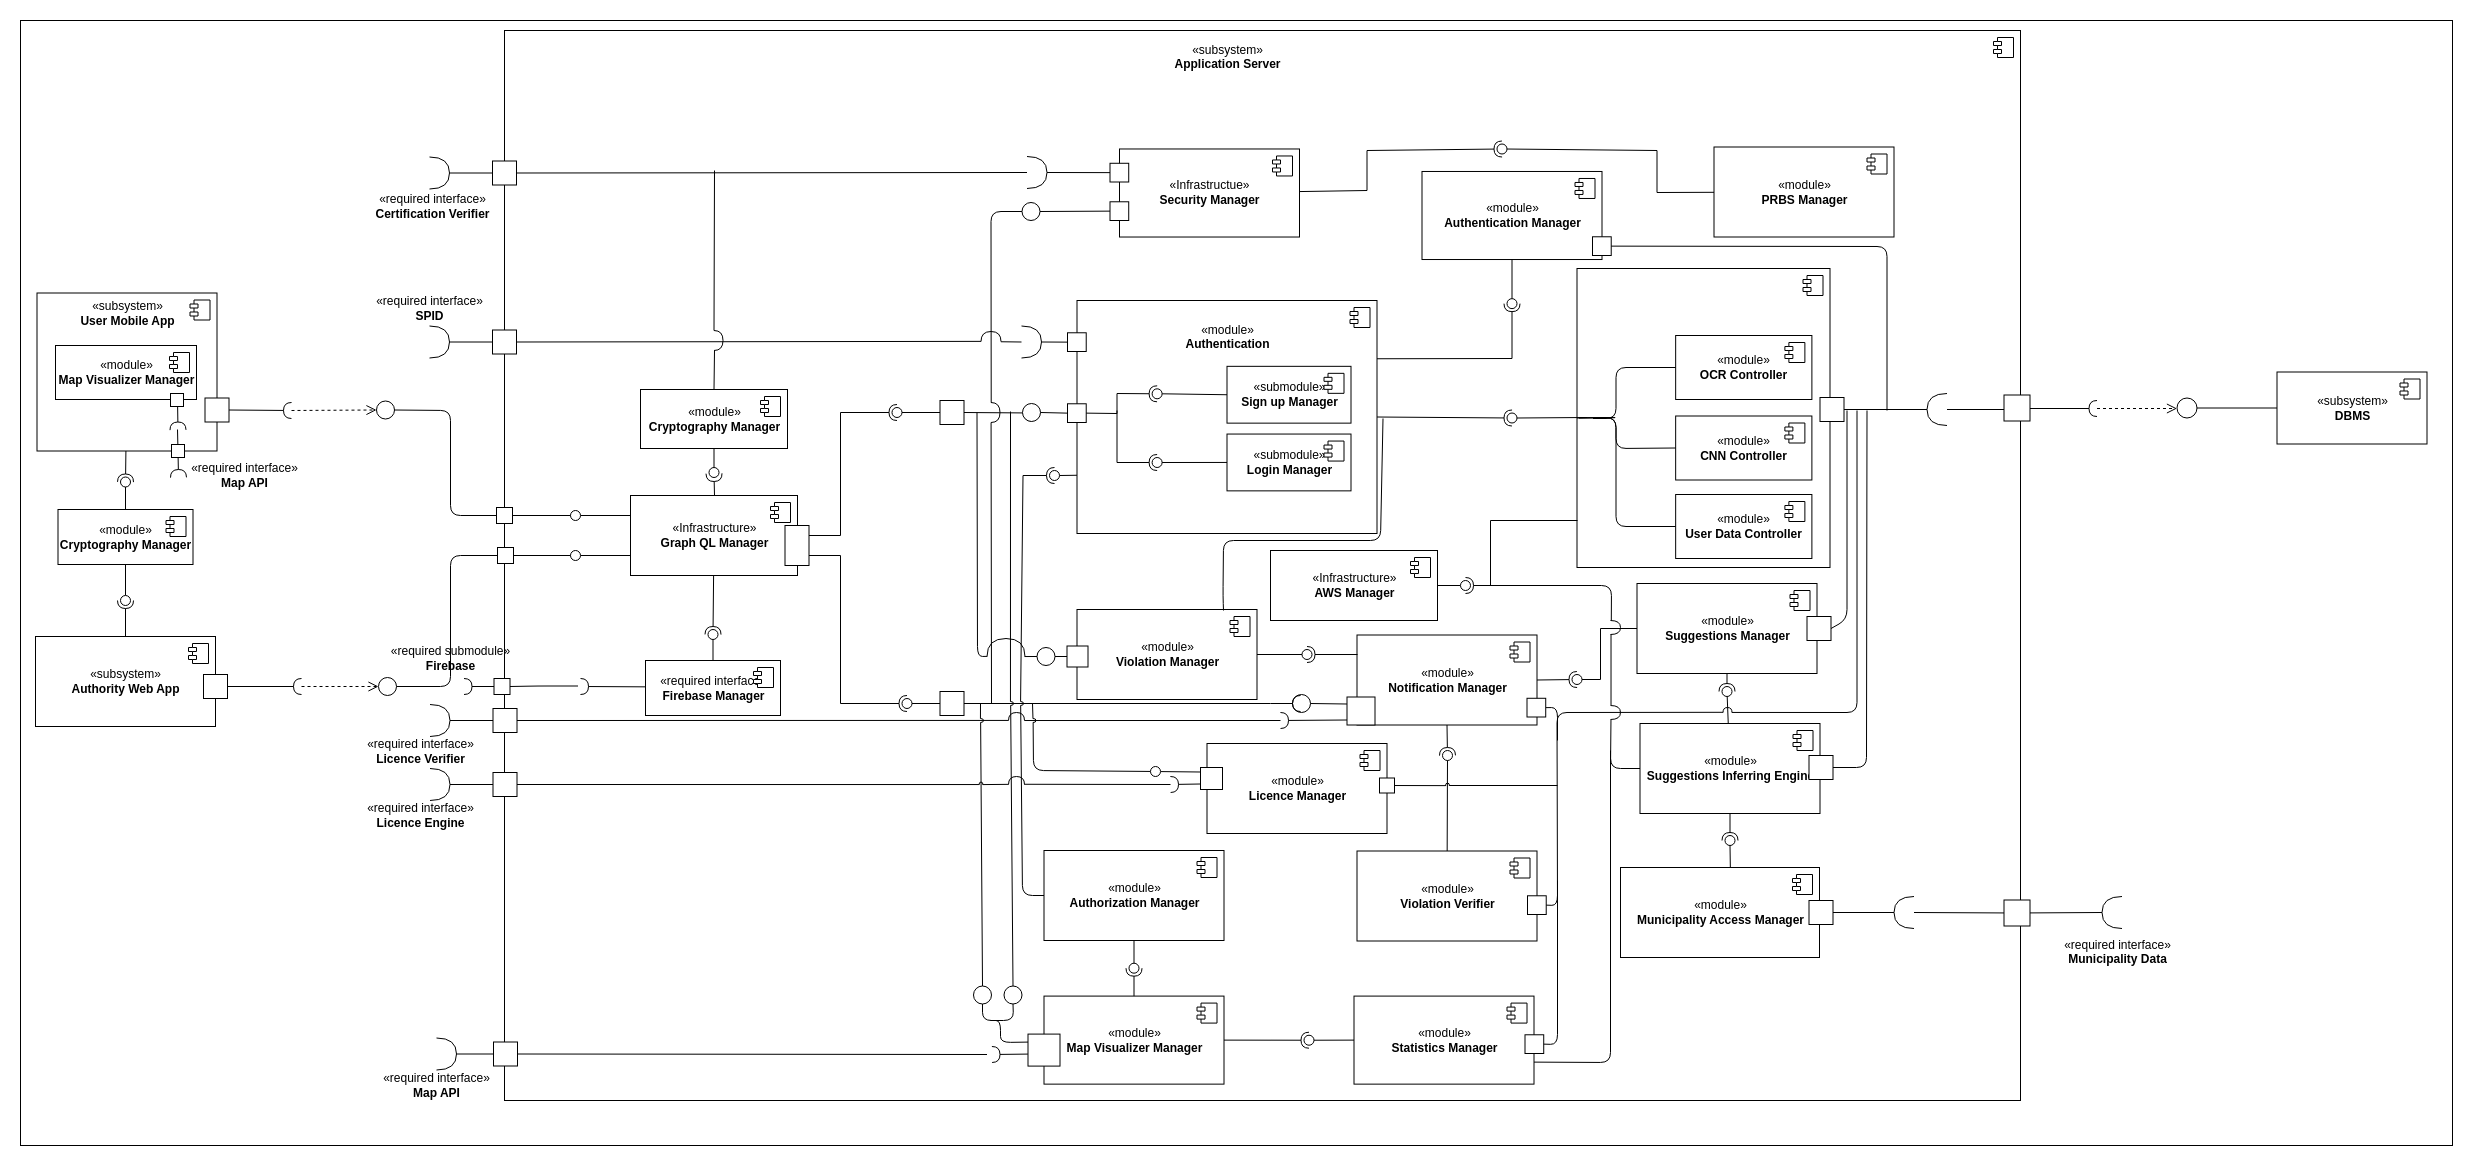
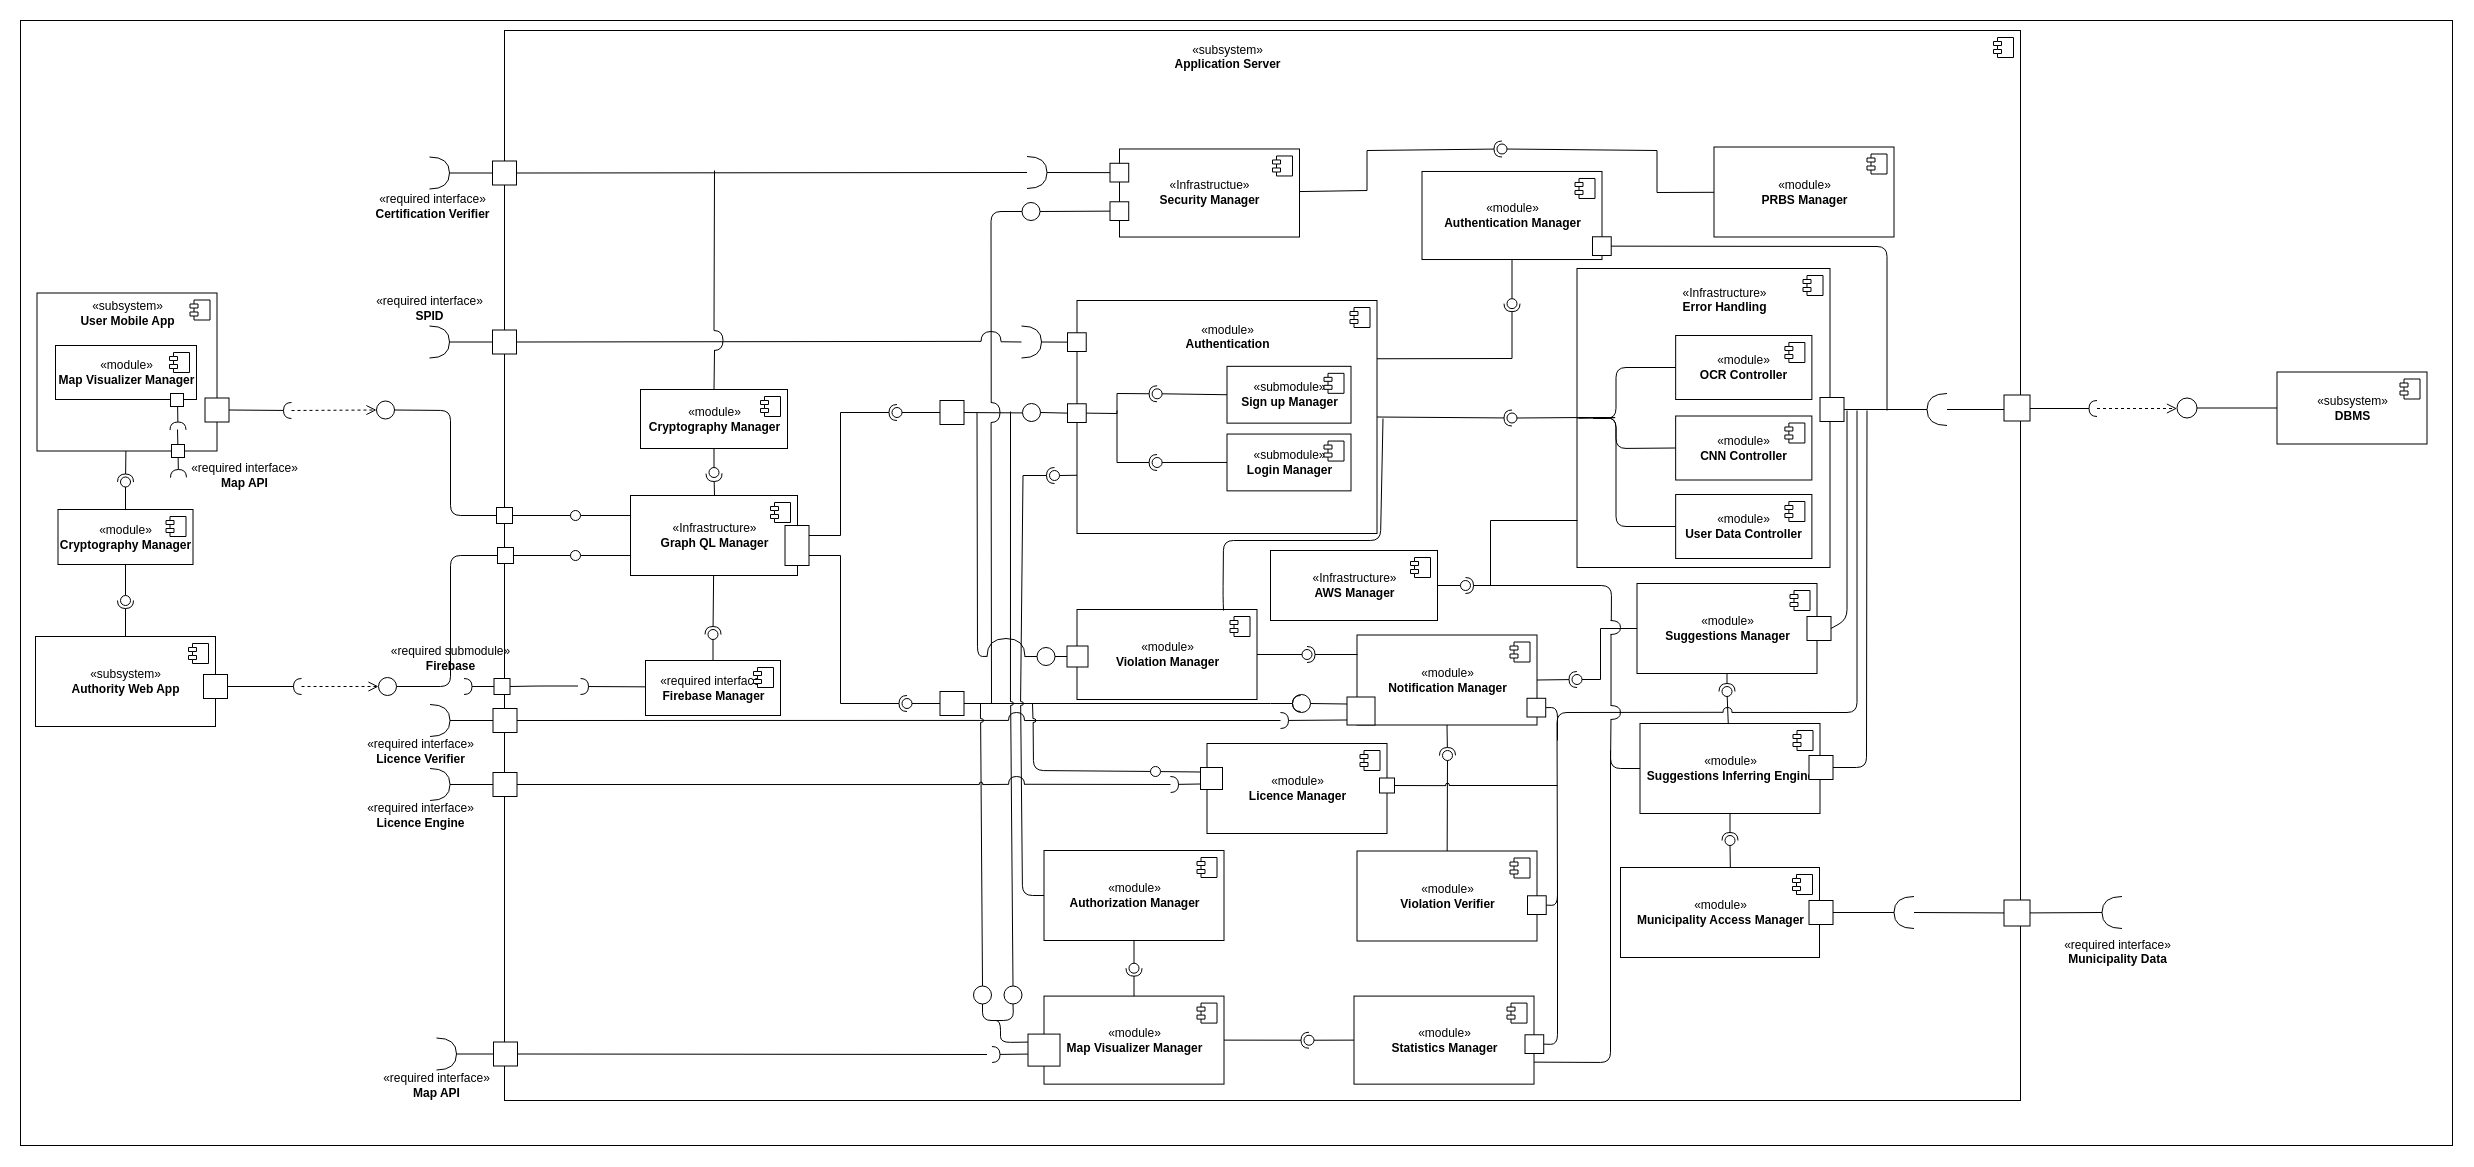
none -> (1725, 299)
